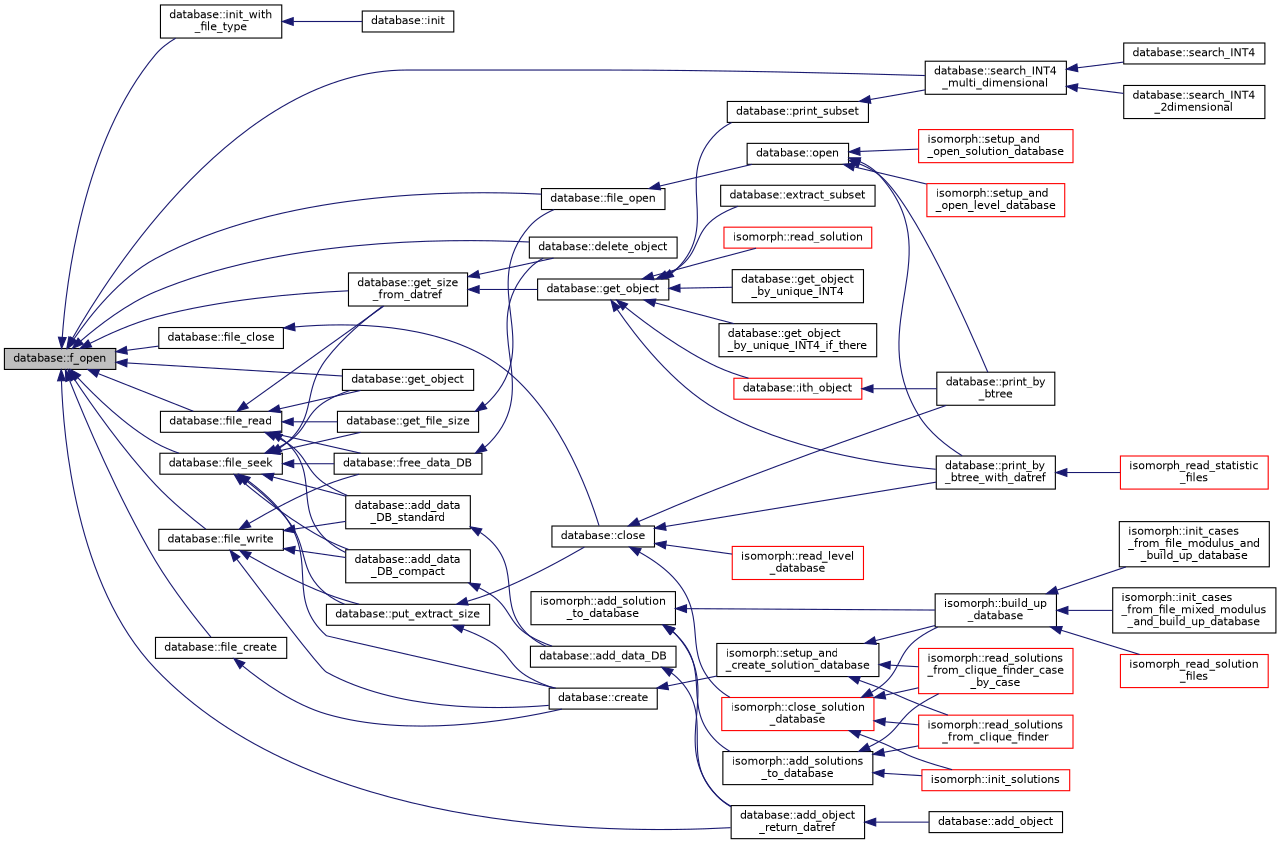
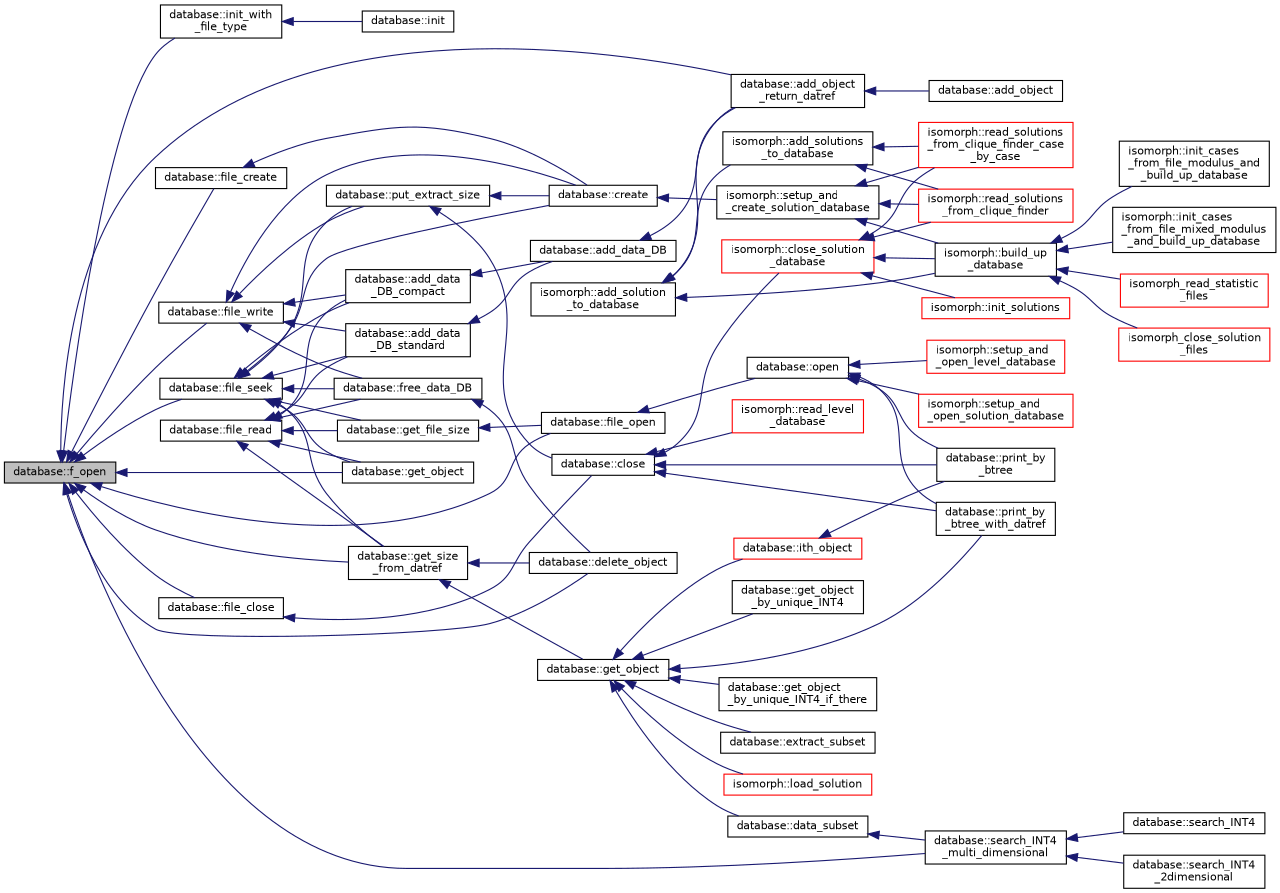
(798, 112) -> (798, 827)
(798, 238) -> (798, 785)
(146, 392) -> none
(1094, 473) -> (1094, 275)
(1194, 671) -> (1194, 345)
(903, 775) -> none
